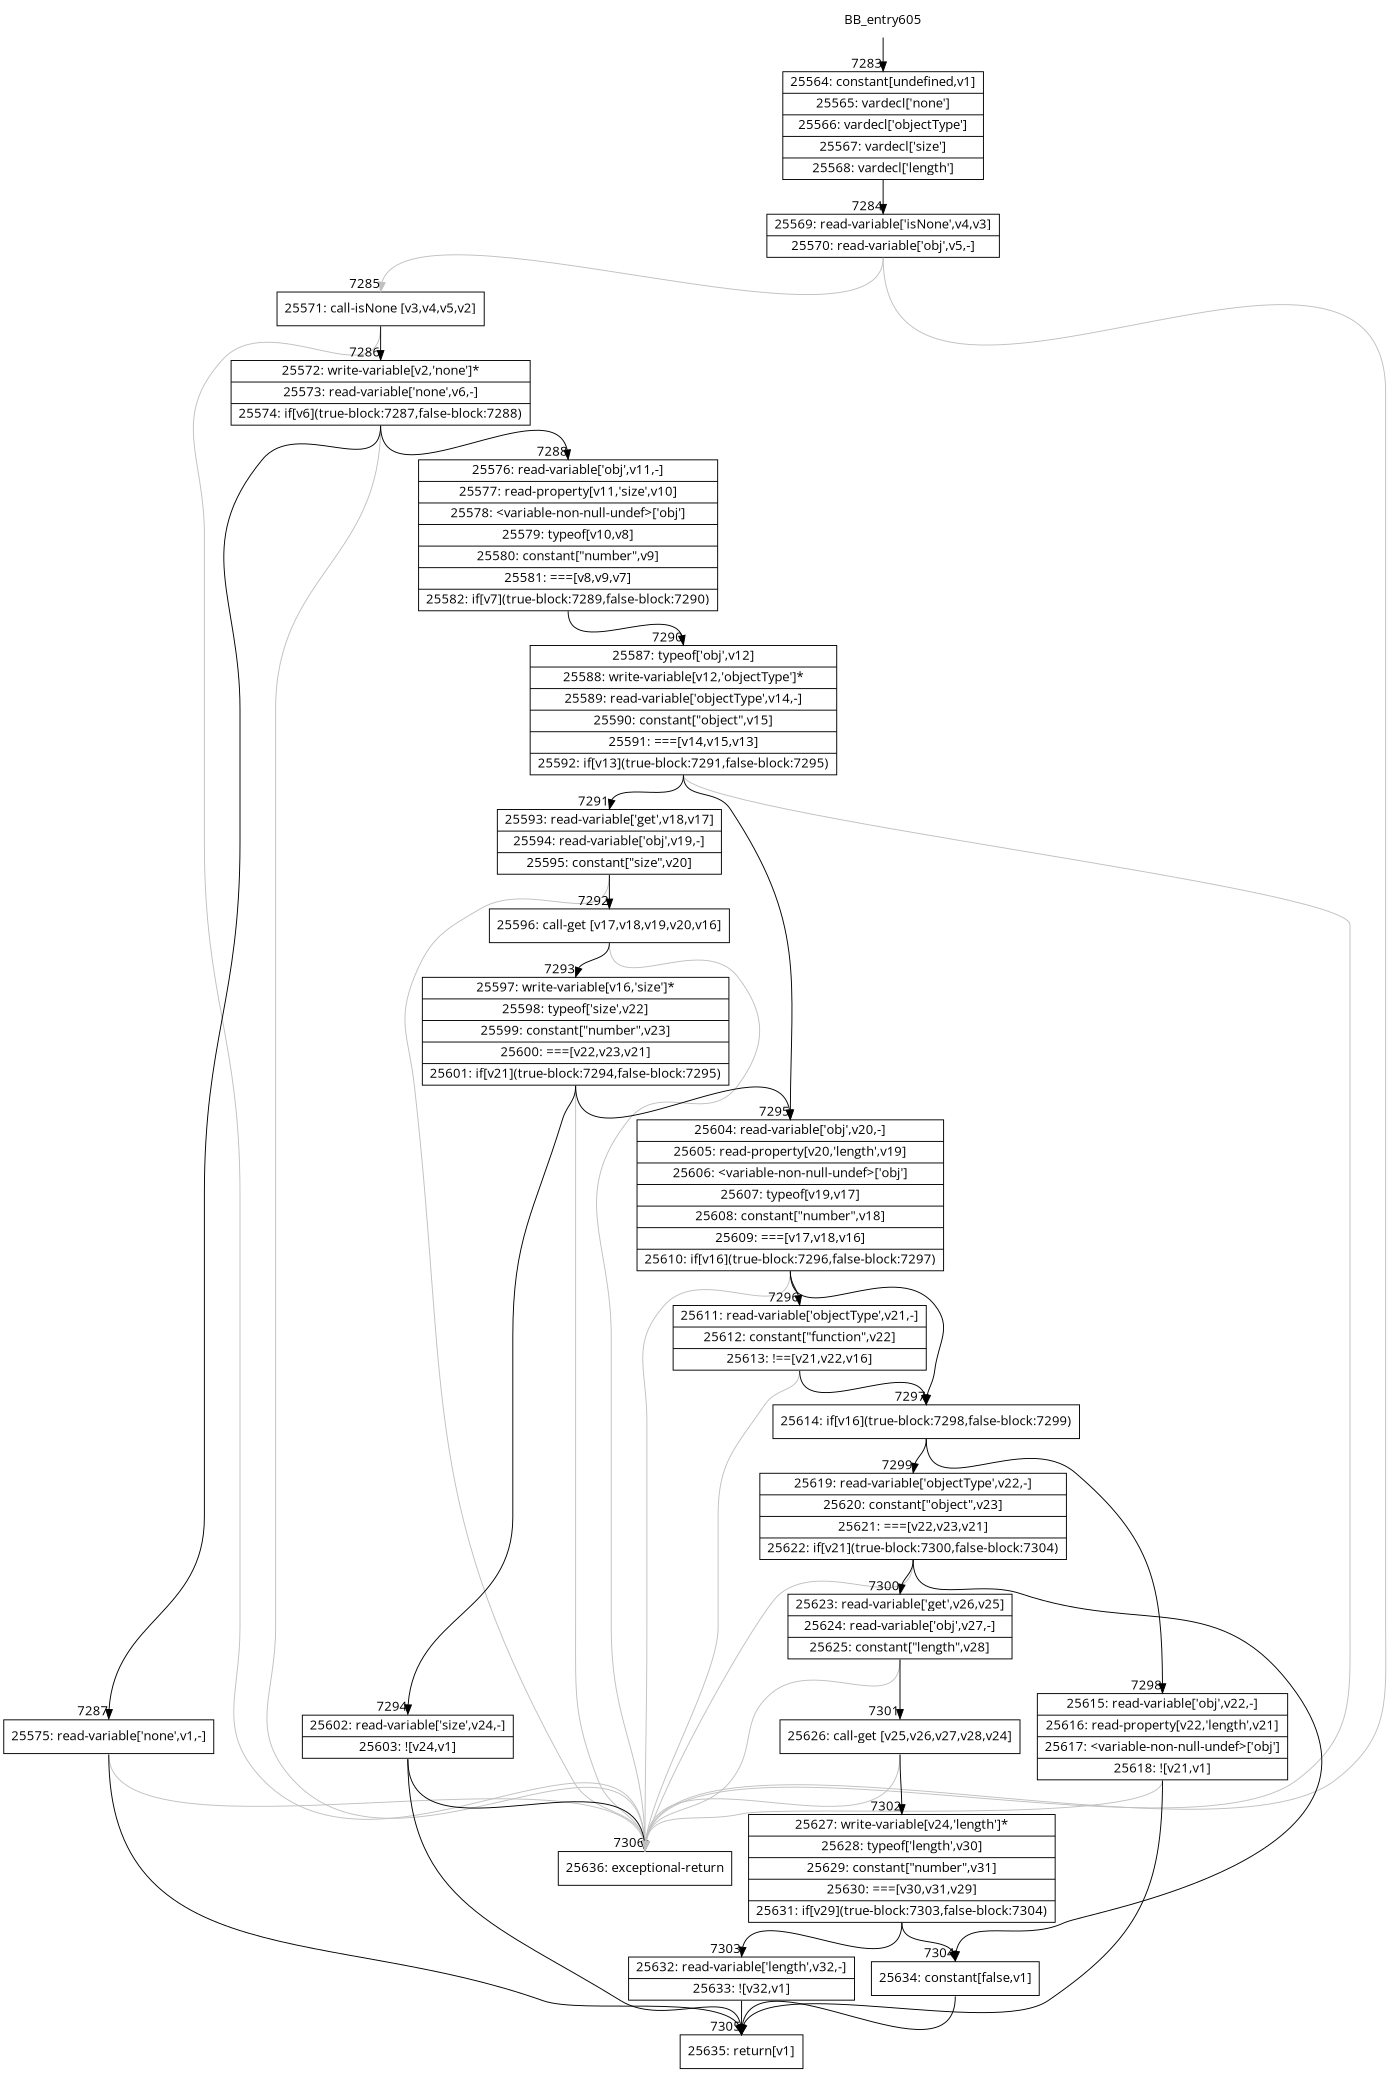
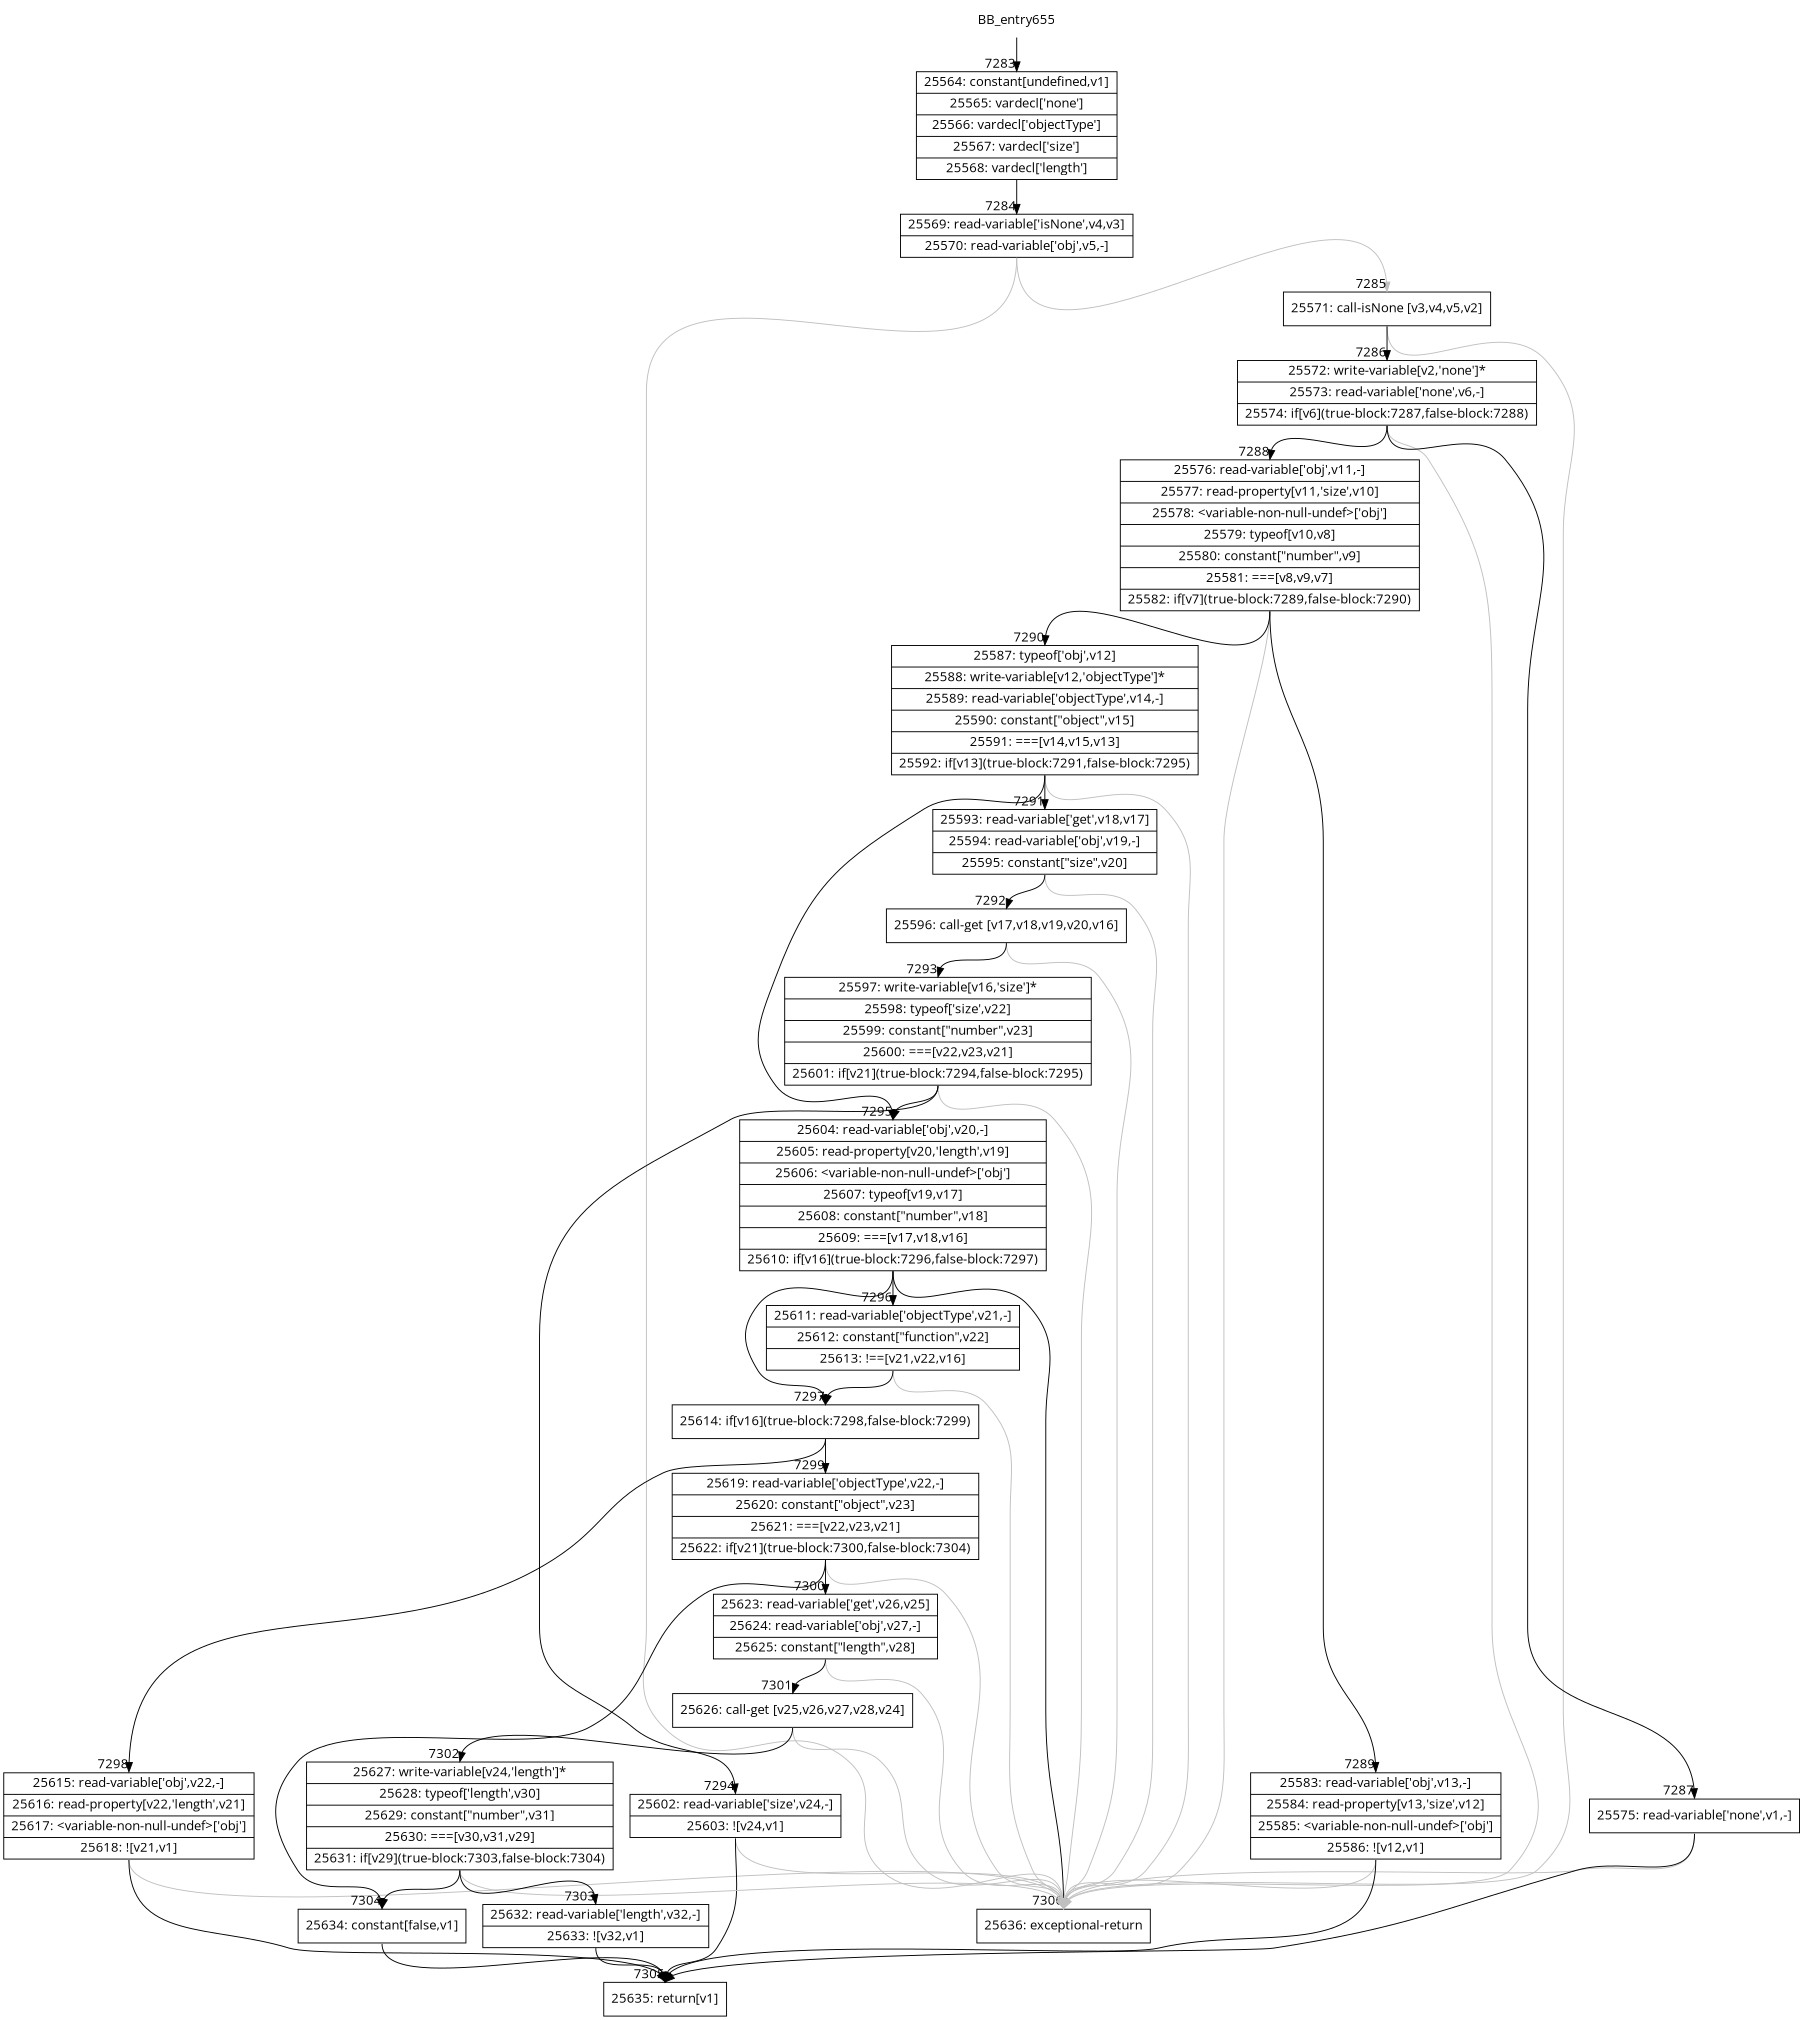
(883, 21) -> (1017, 21)
none -> (1224, 1308)
(647, 1497) -> (1046, 1522)
(515, 1806) -> (895, 1873)
none -> (1376, 1816)
none -> (758, 1890)
